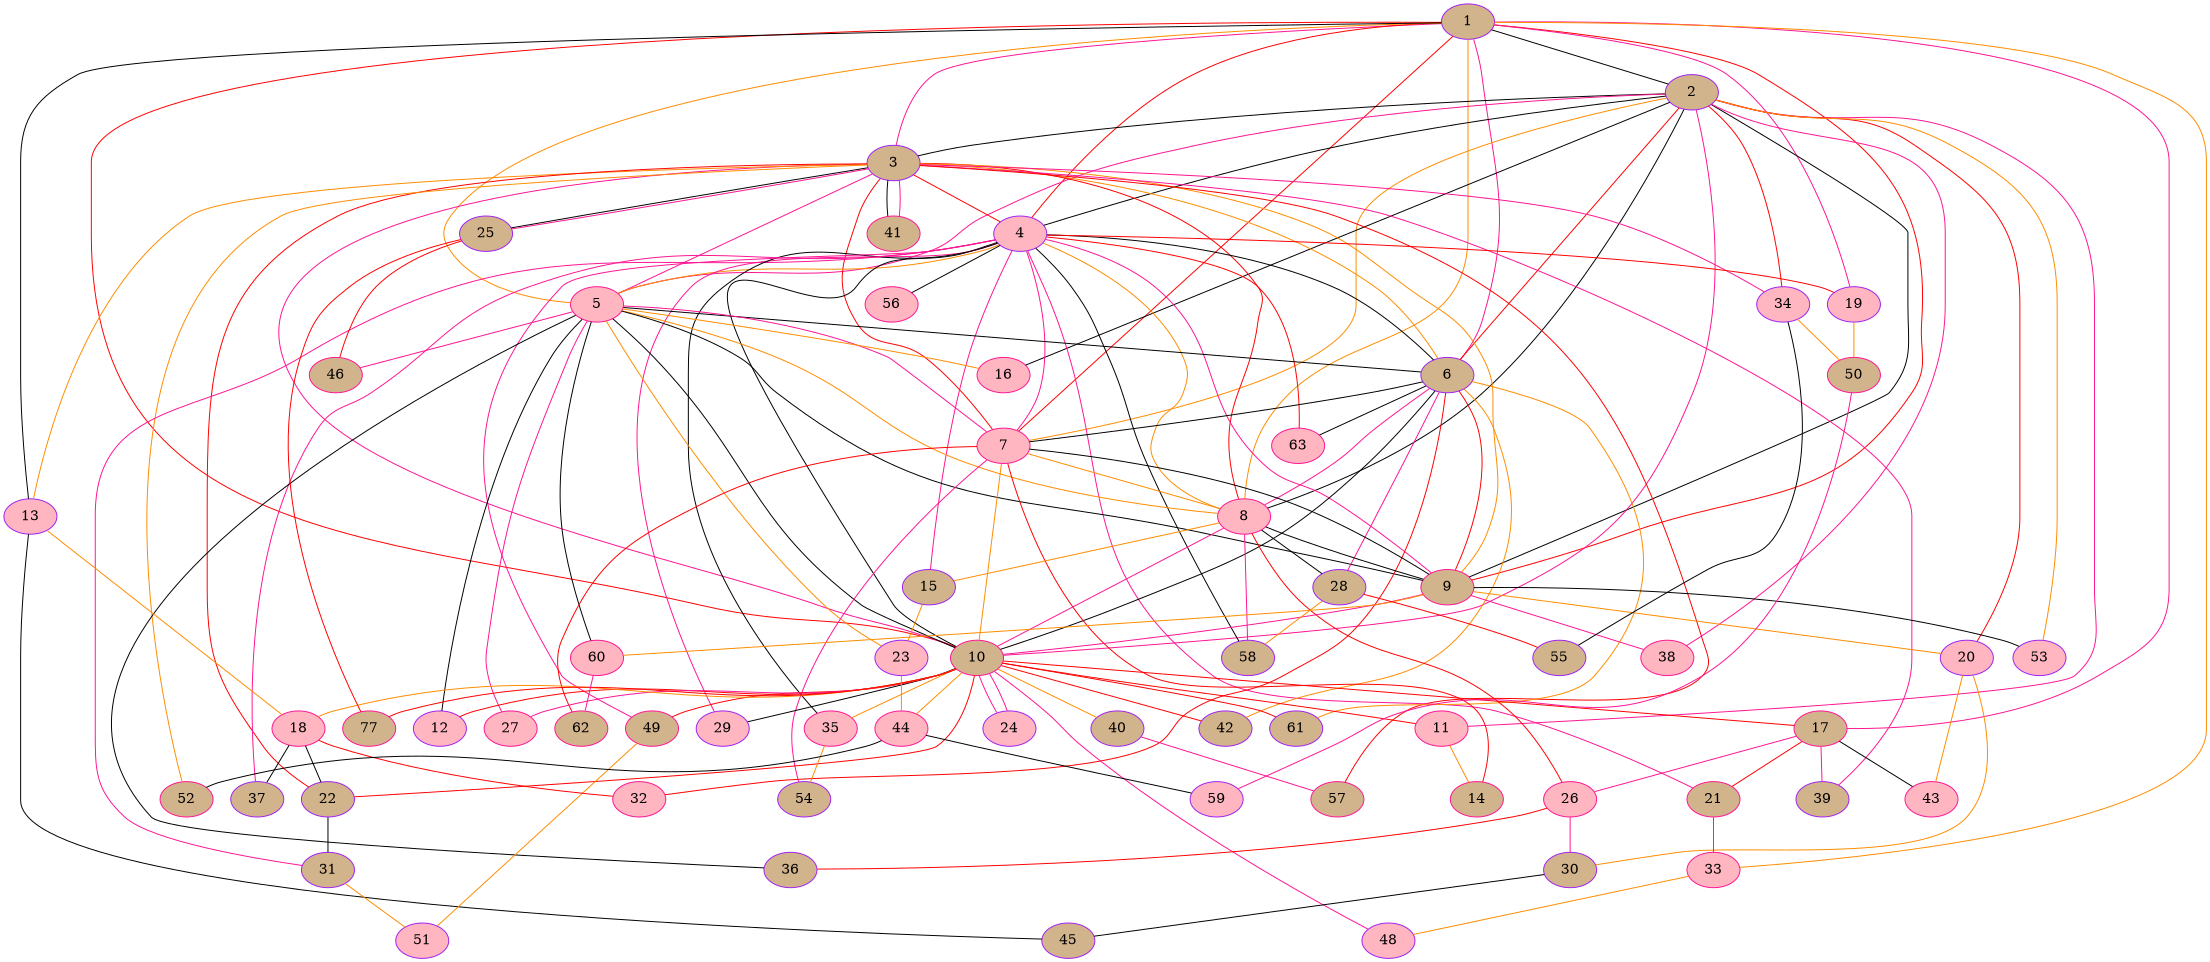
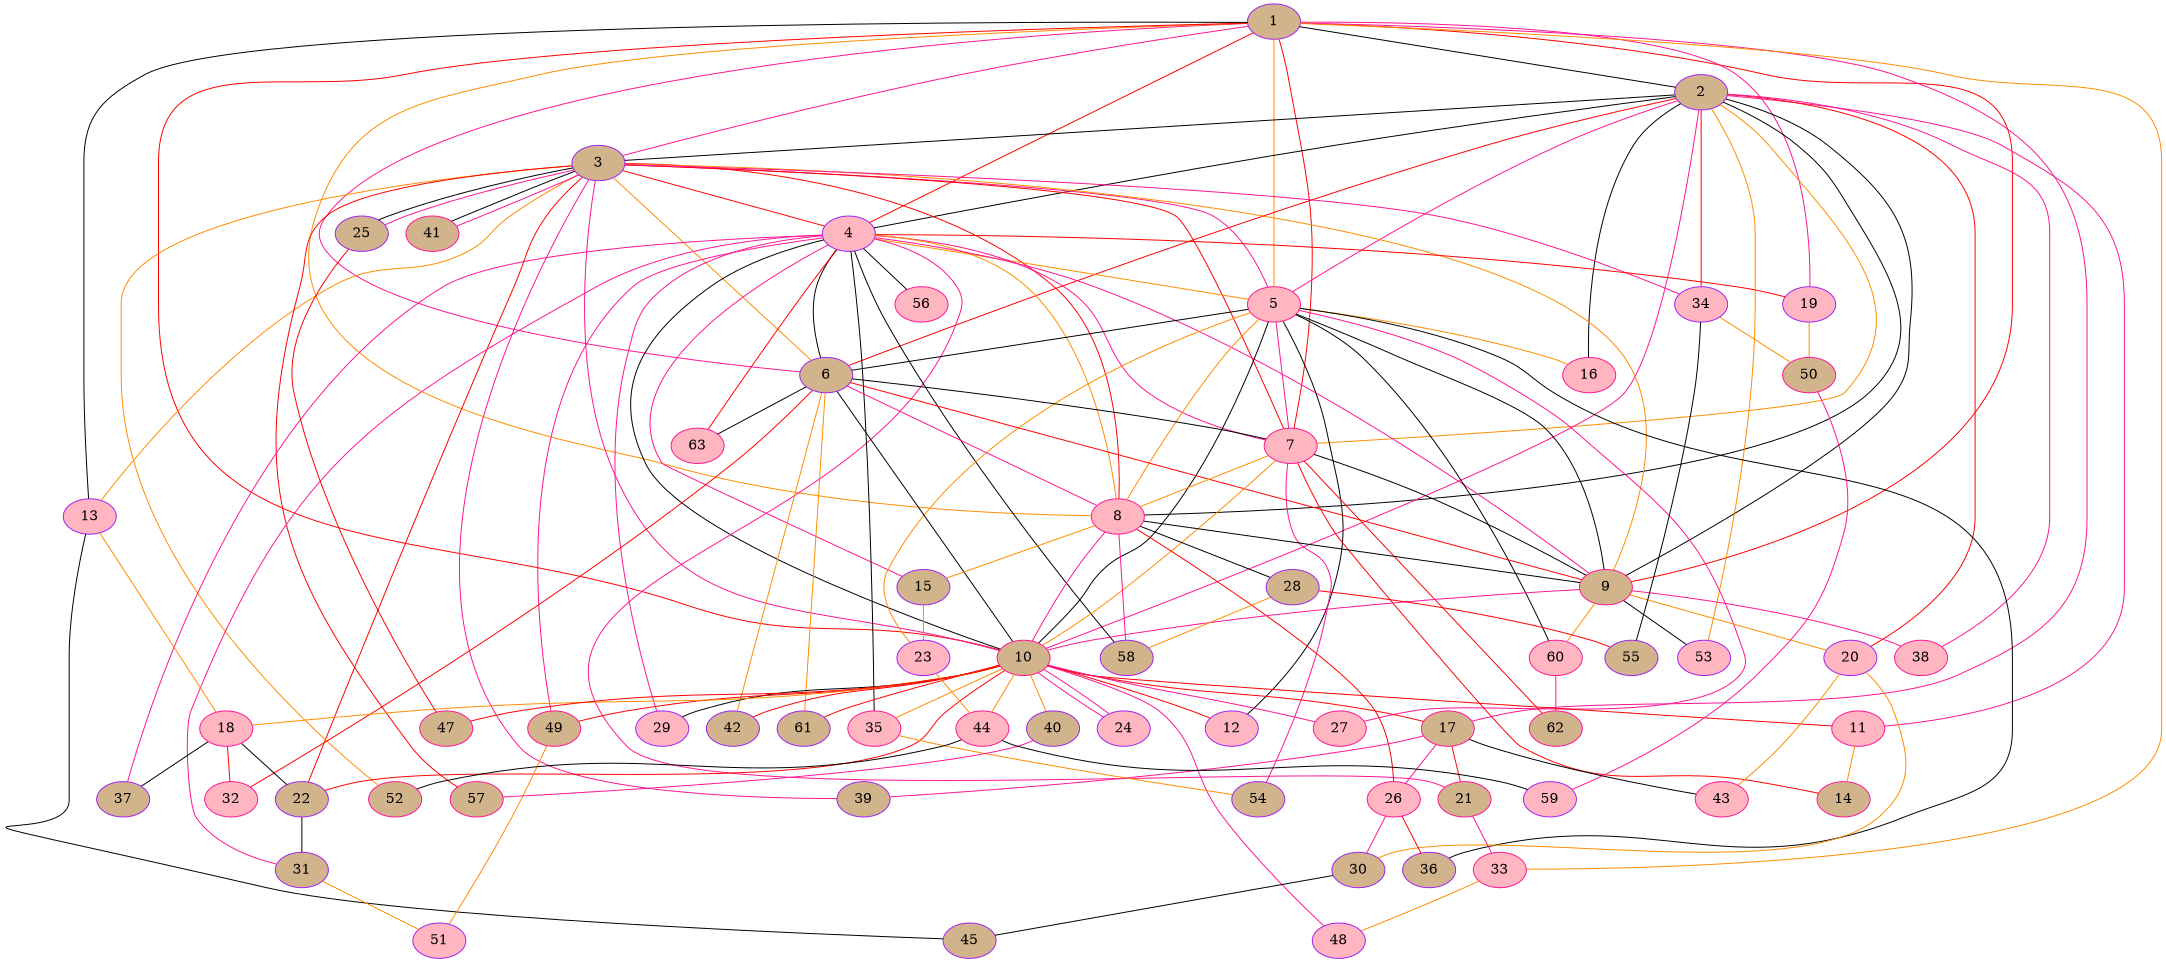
(336, 375) -> none
(1394, 481) -> none
(369, 729) -> (446, 729)
